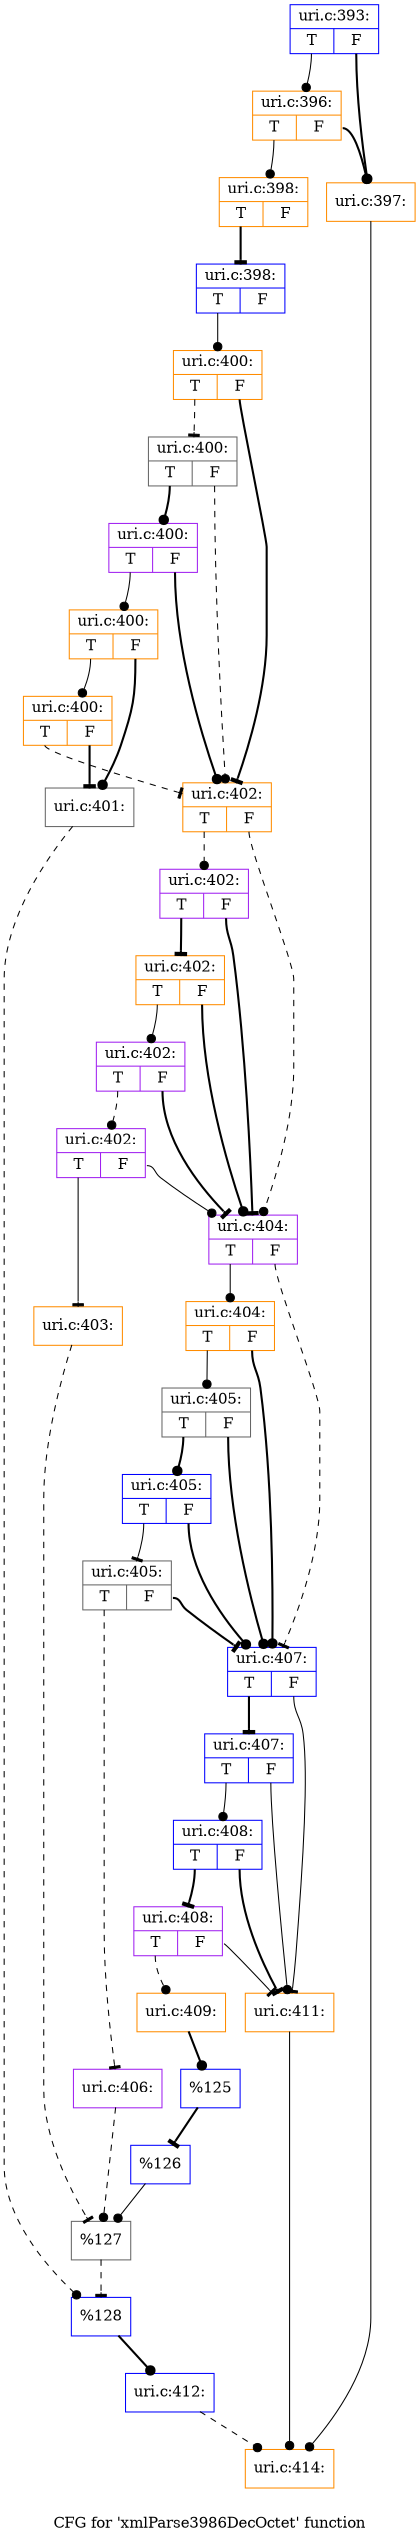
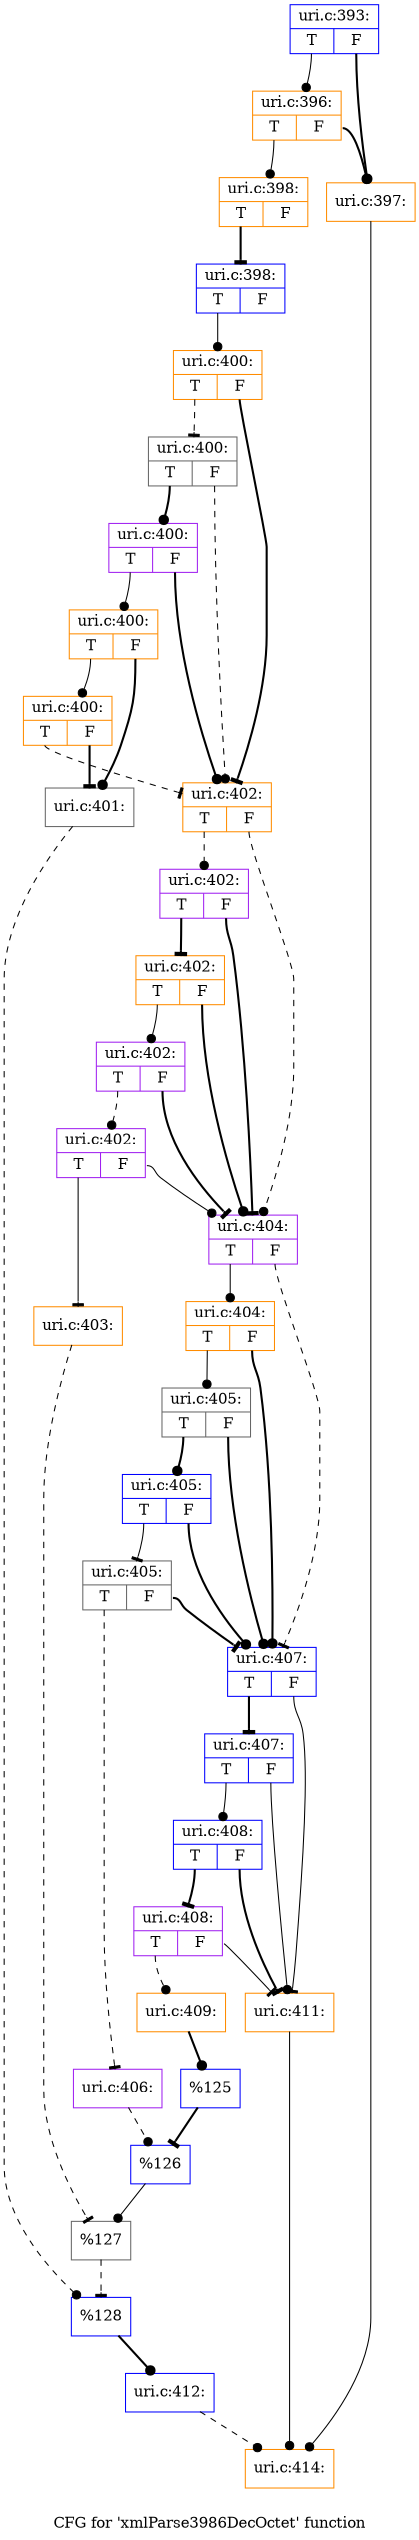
(110, 2160) -> (137, 2123)
